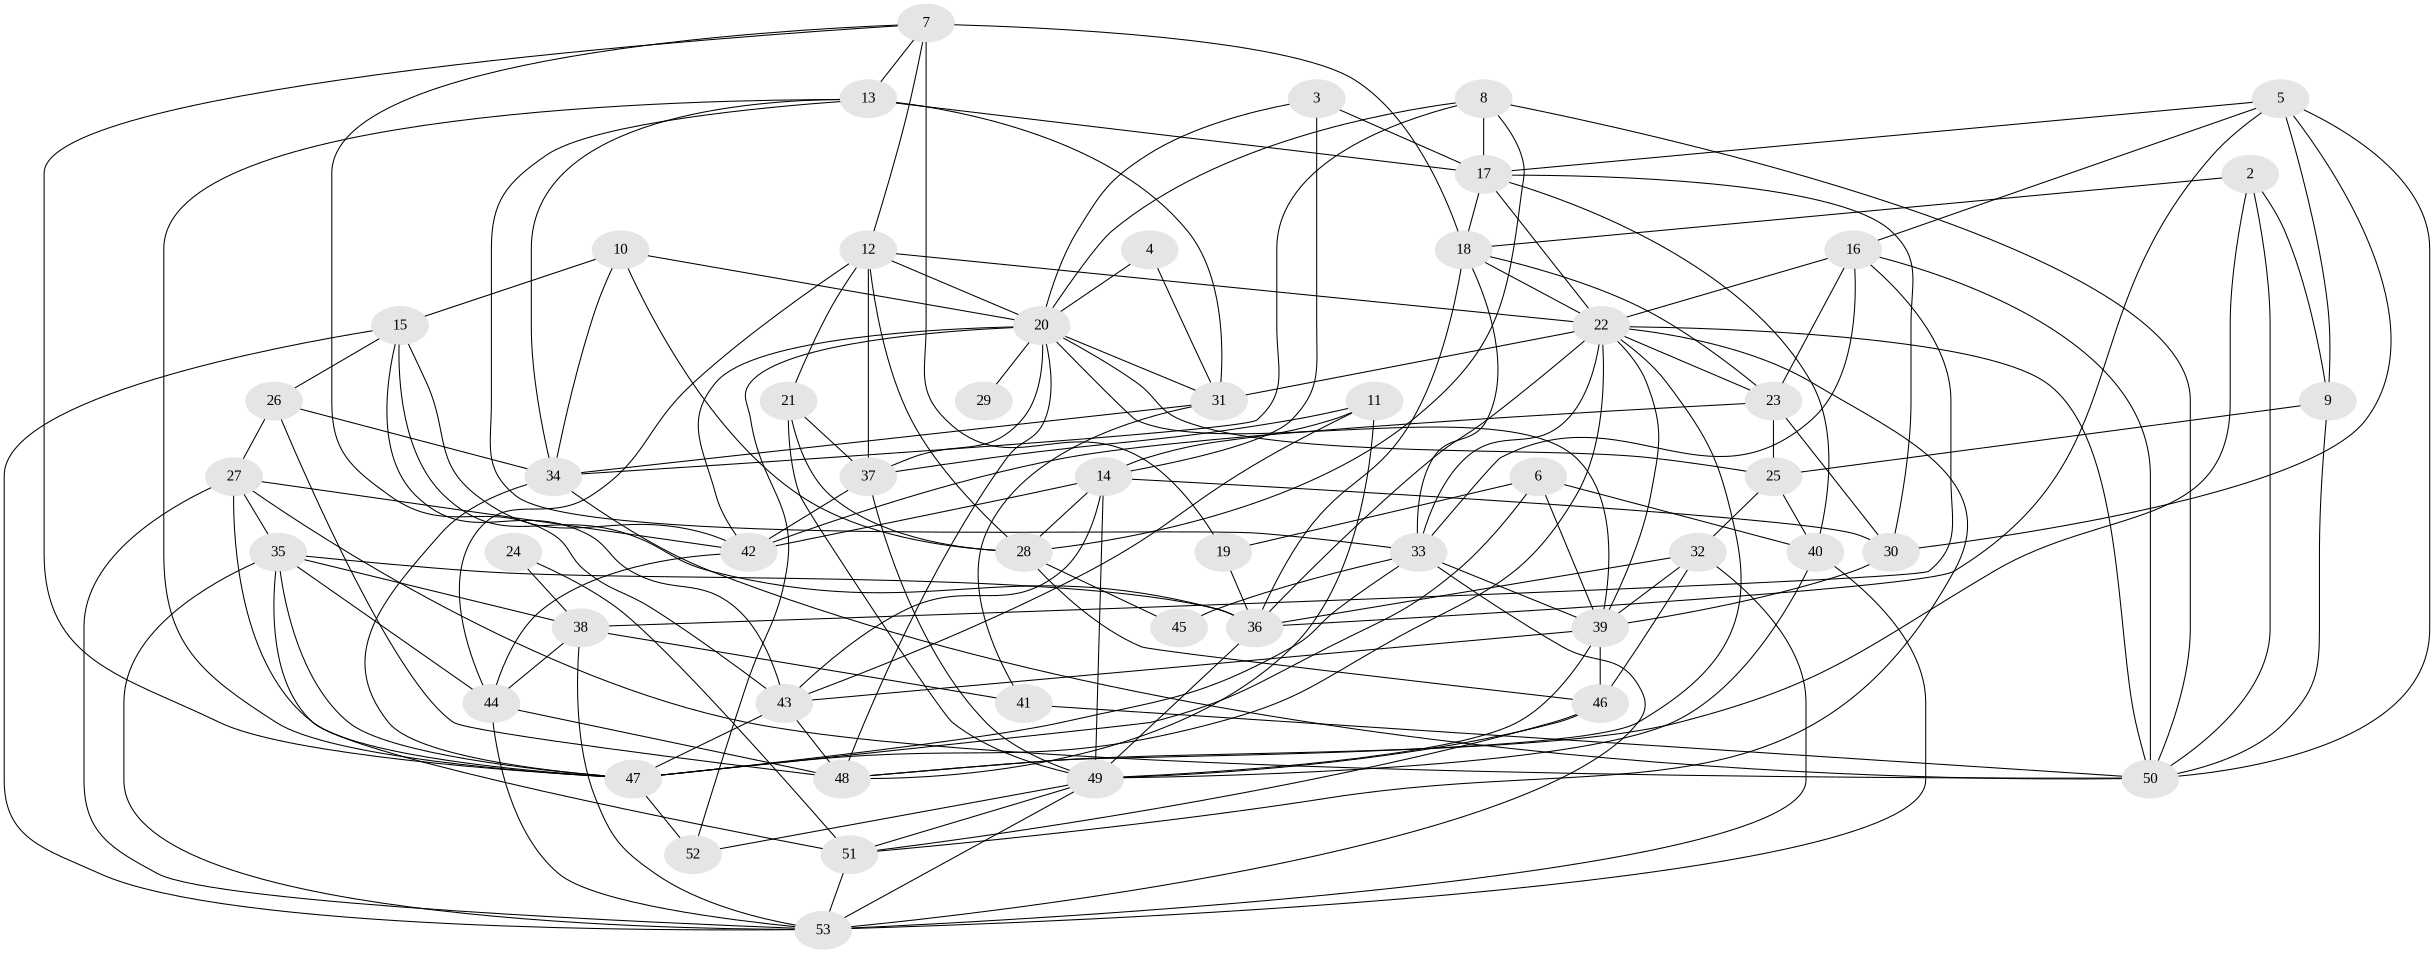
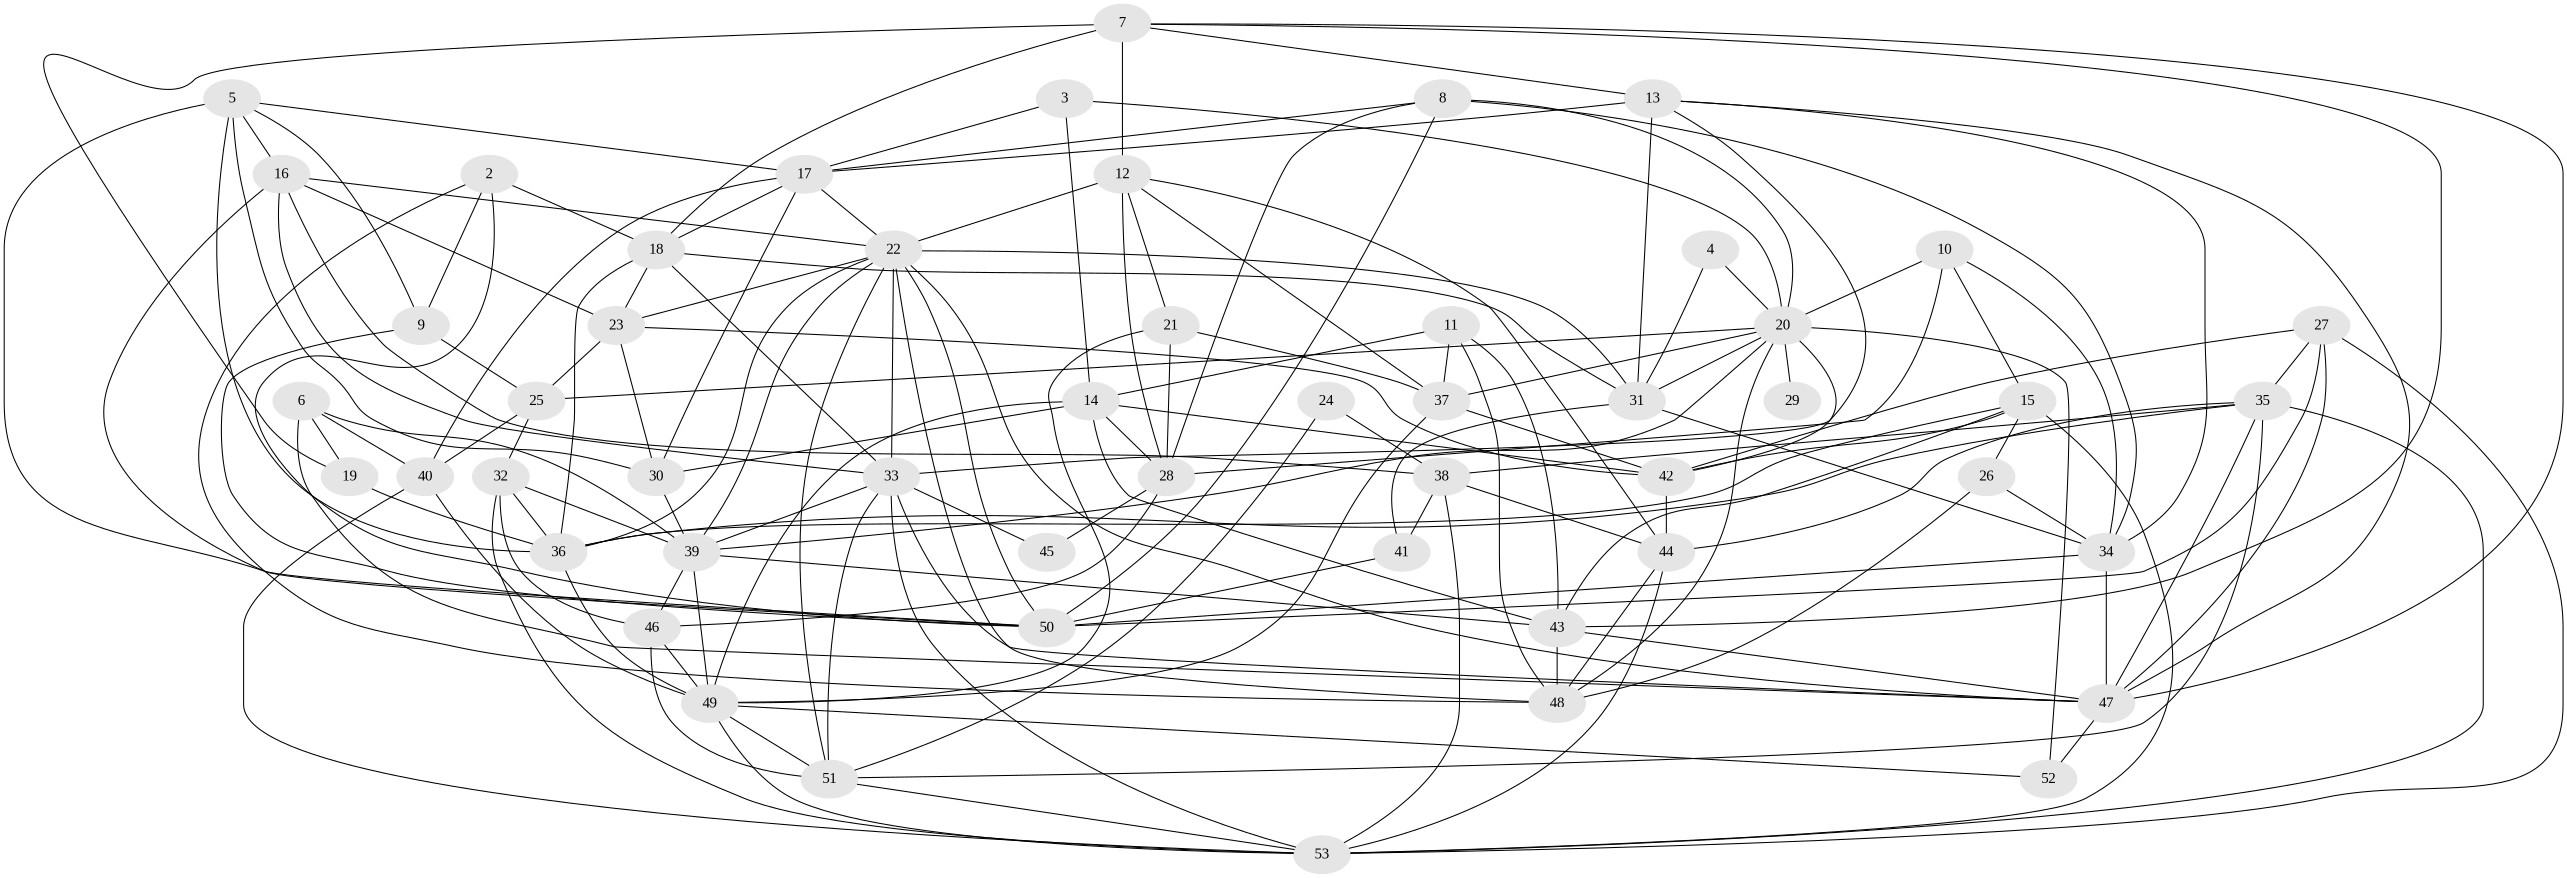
(955, 288) -> none
(1533, 288) -> (1163, 274)
(254, 439) -> none
none -> (833, 629)
